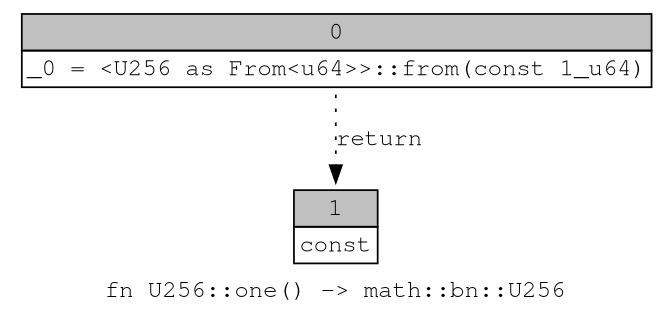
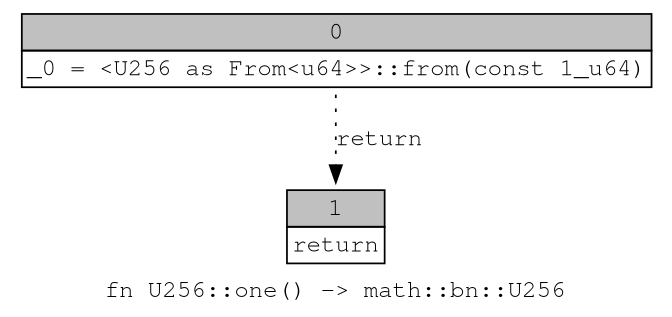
(336, 244) -> (336, 244)
